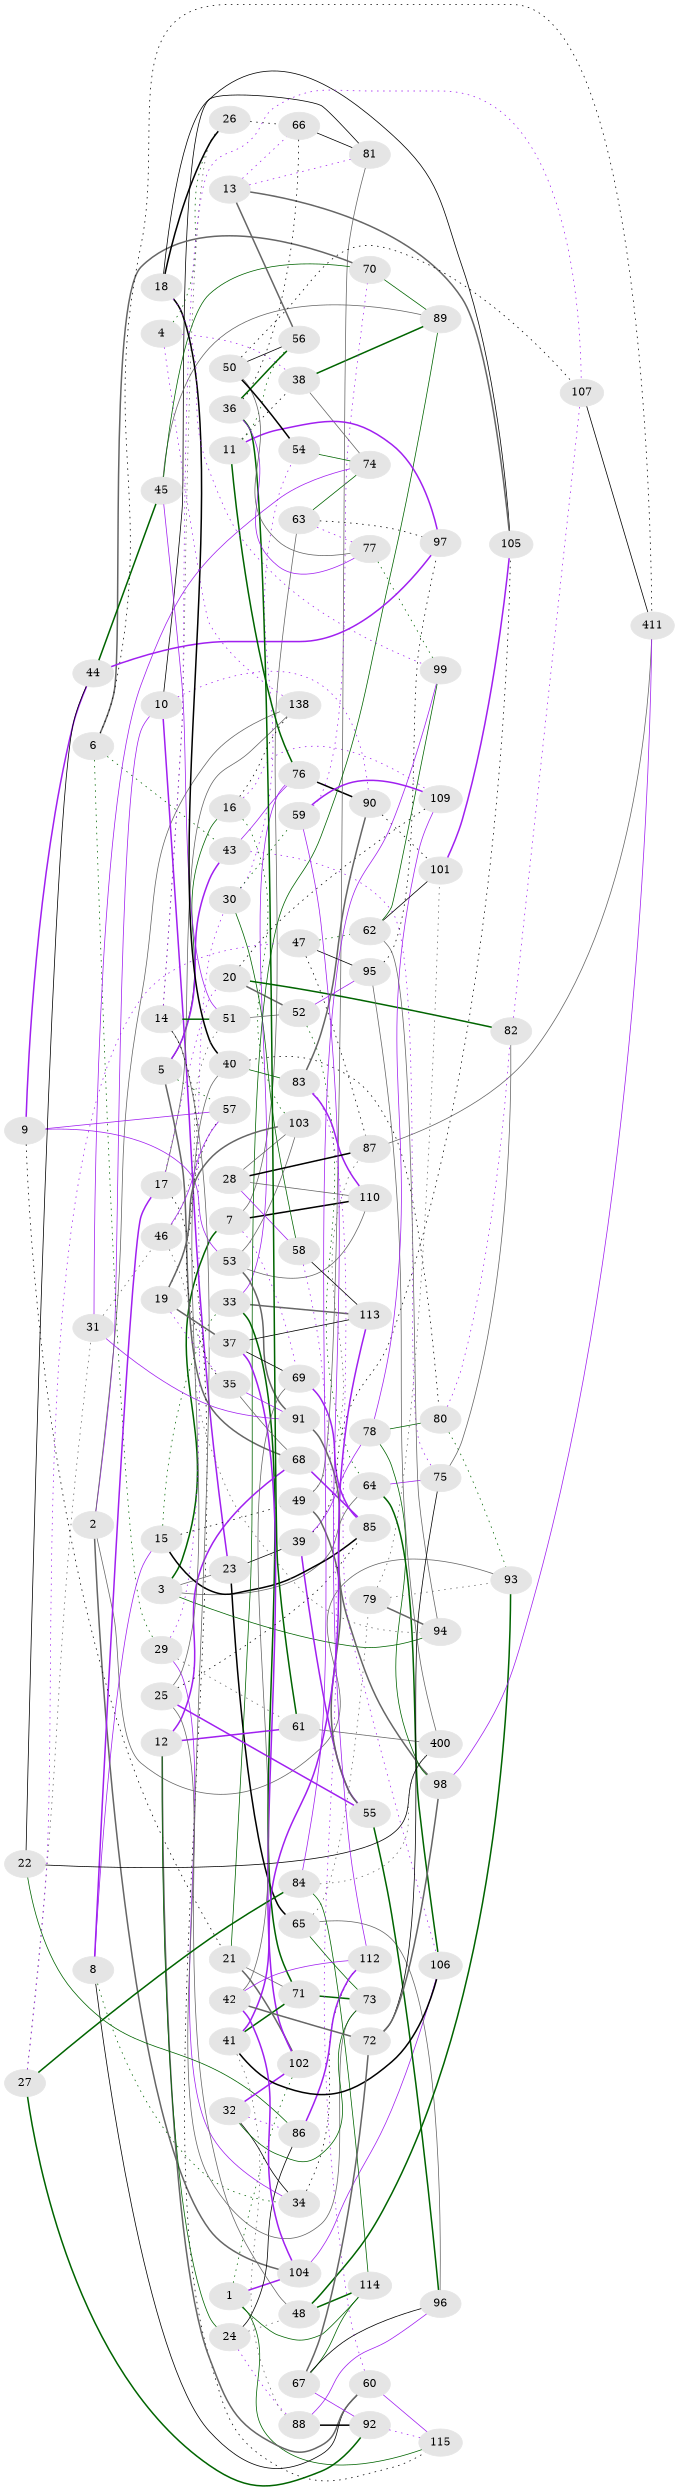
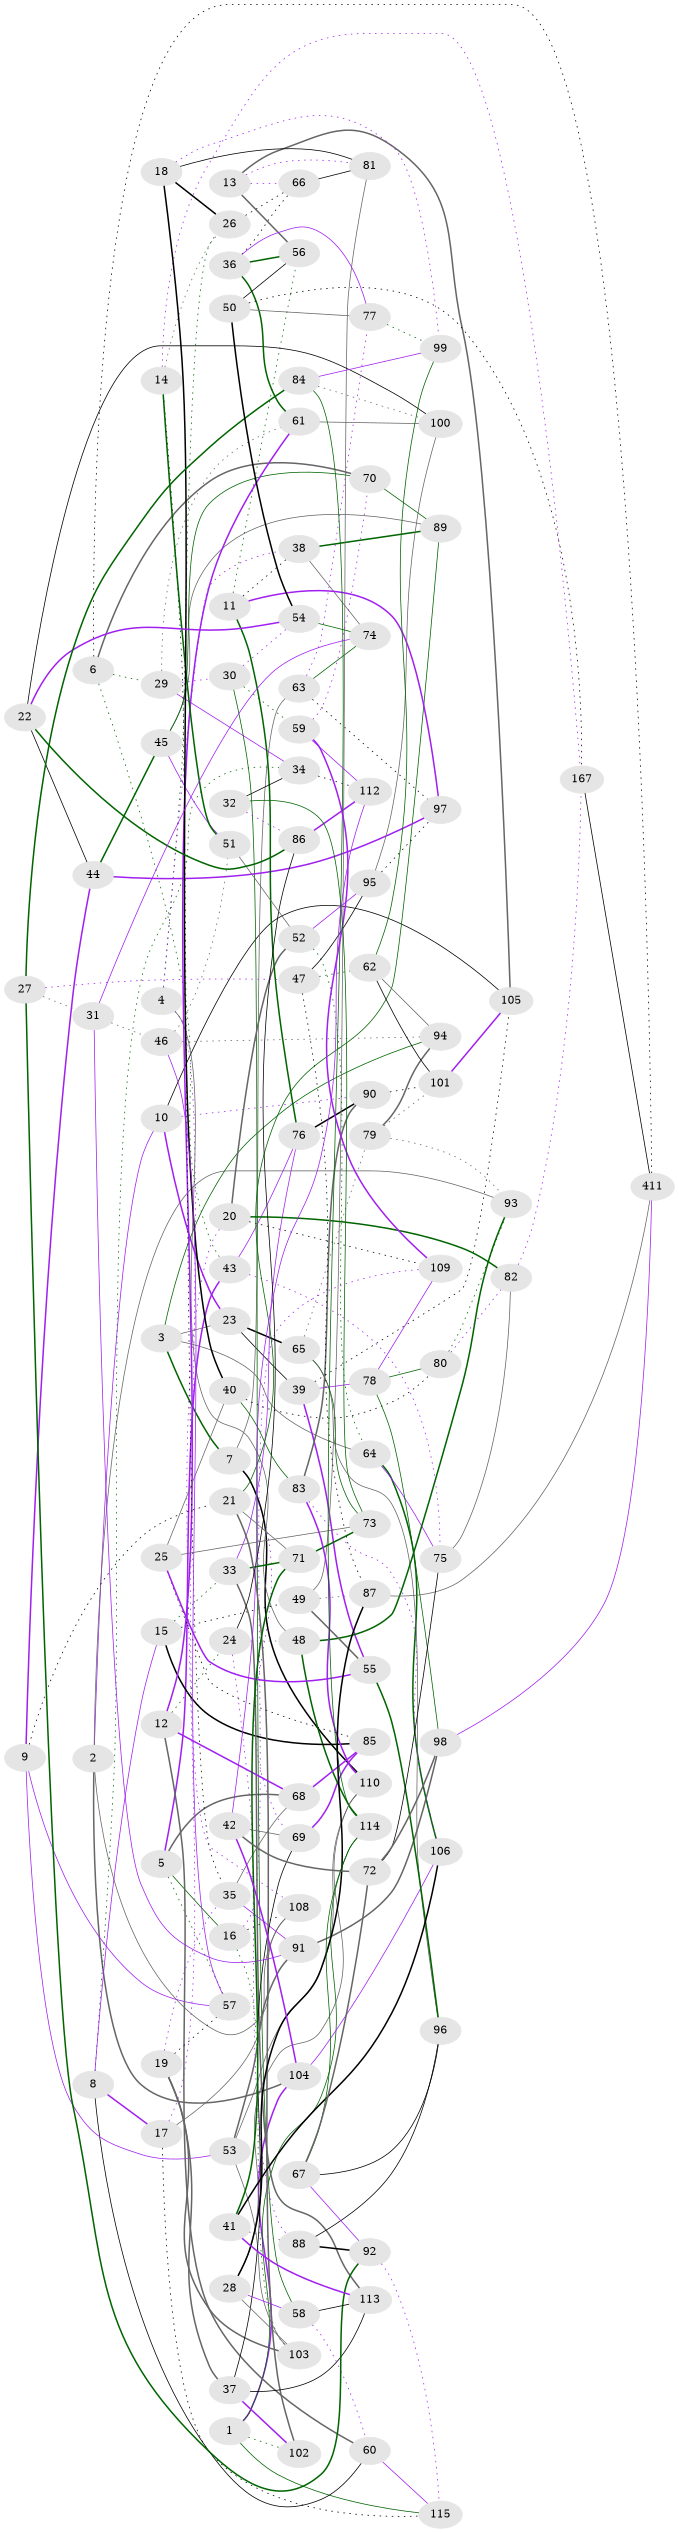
(582, 393) -> (582, 780)
none -> (139, 628)
(299, 705) -> (299, 1908)
(441, 1744) -> (441, 424)
(195, 1967) -> (205, 1400)
(123, 2032) -> (152, 836)
(169, 2045) -> (202, 1675)
(264, 2088) -> none
(364, 2353) -> (402, 2157)
